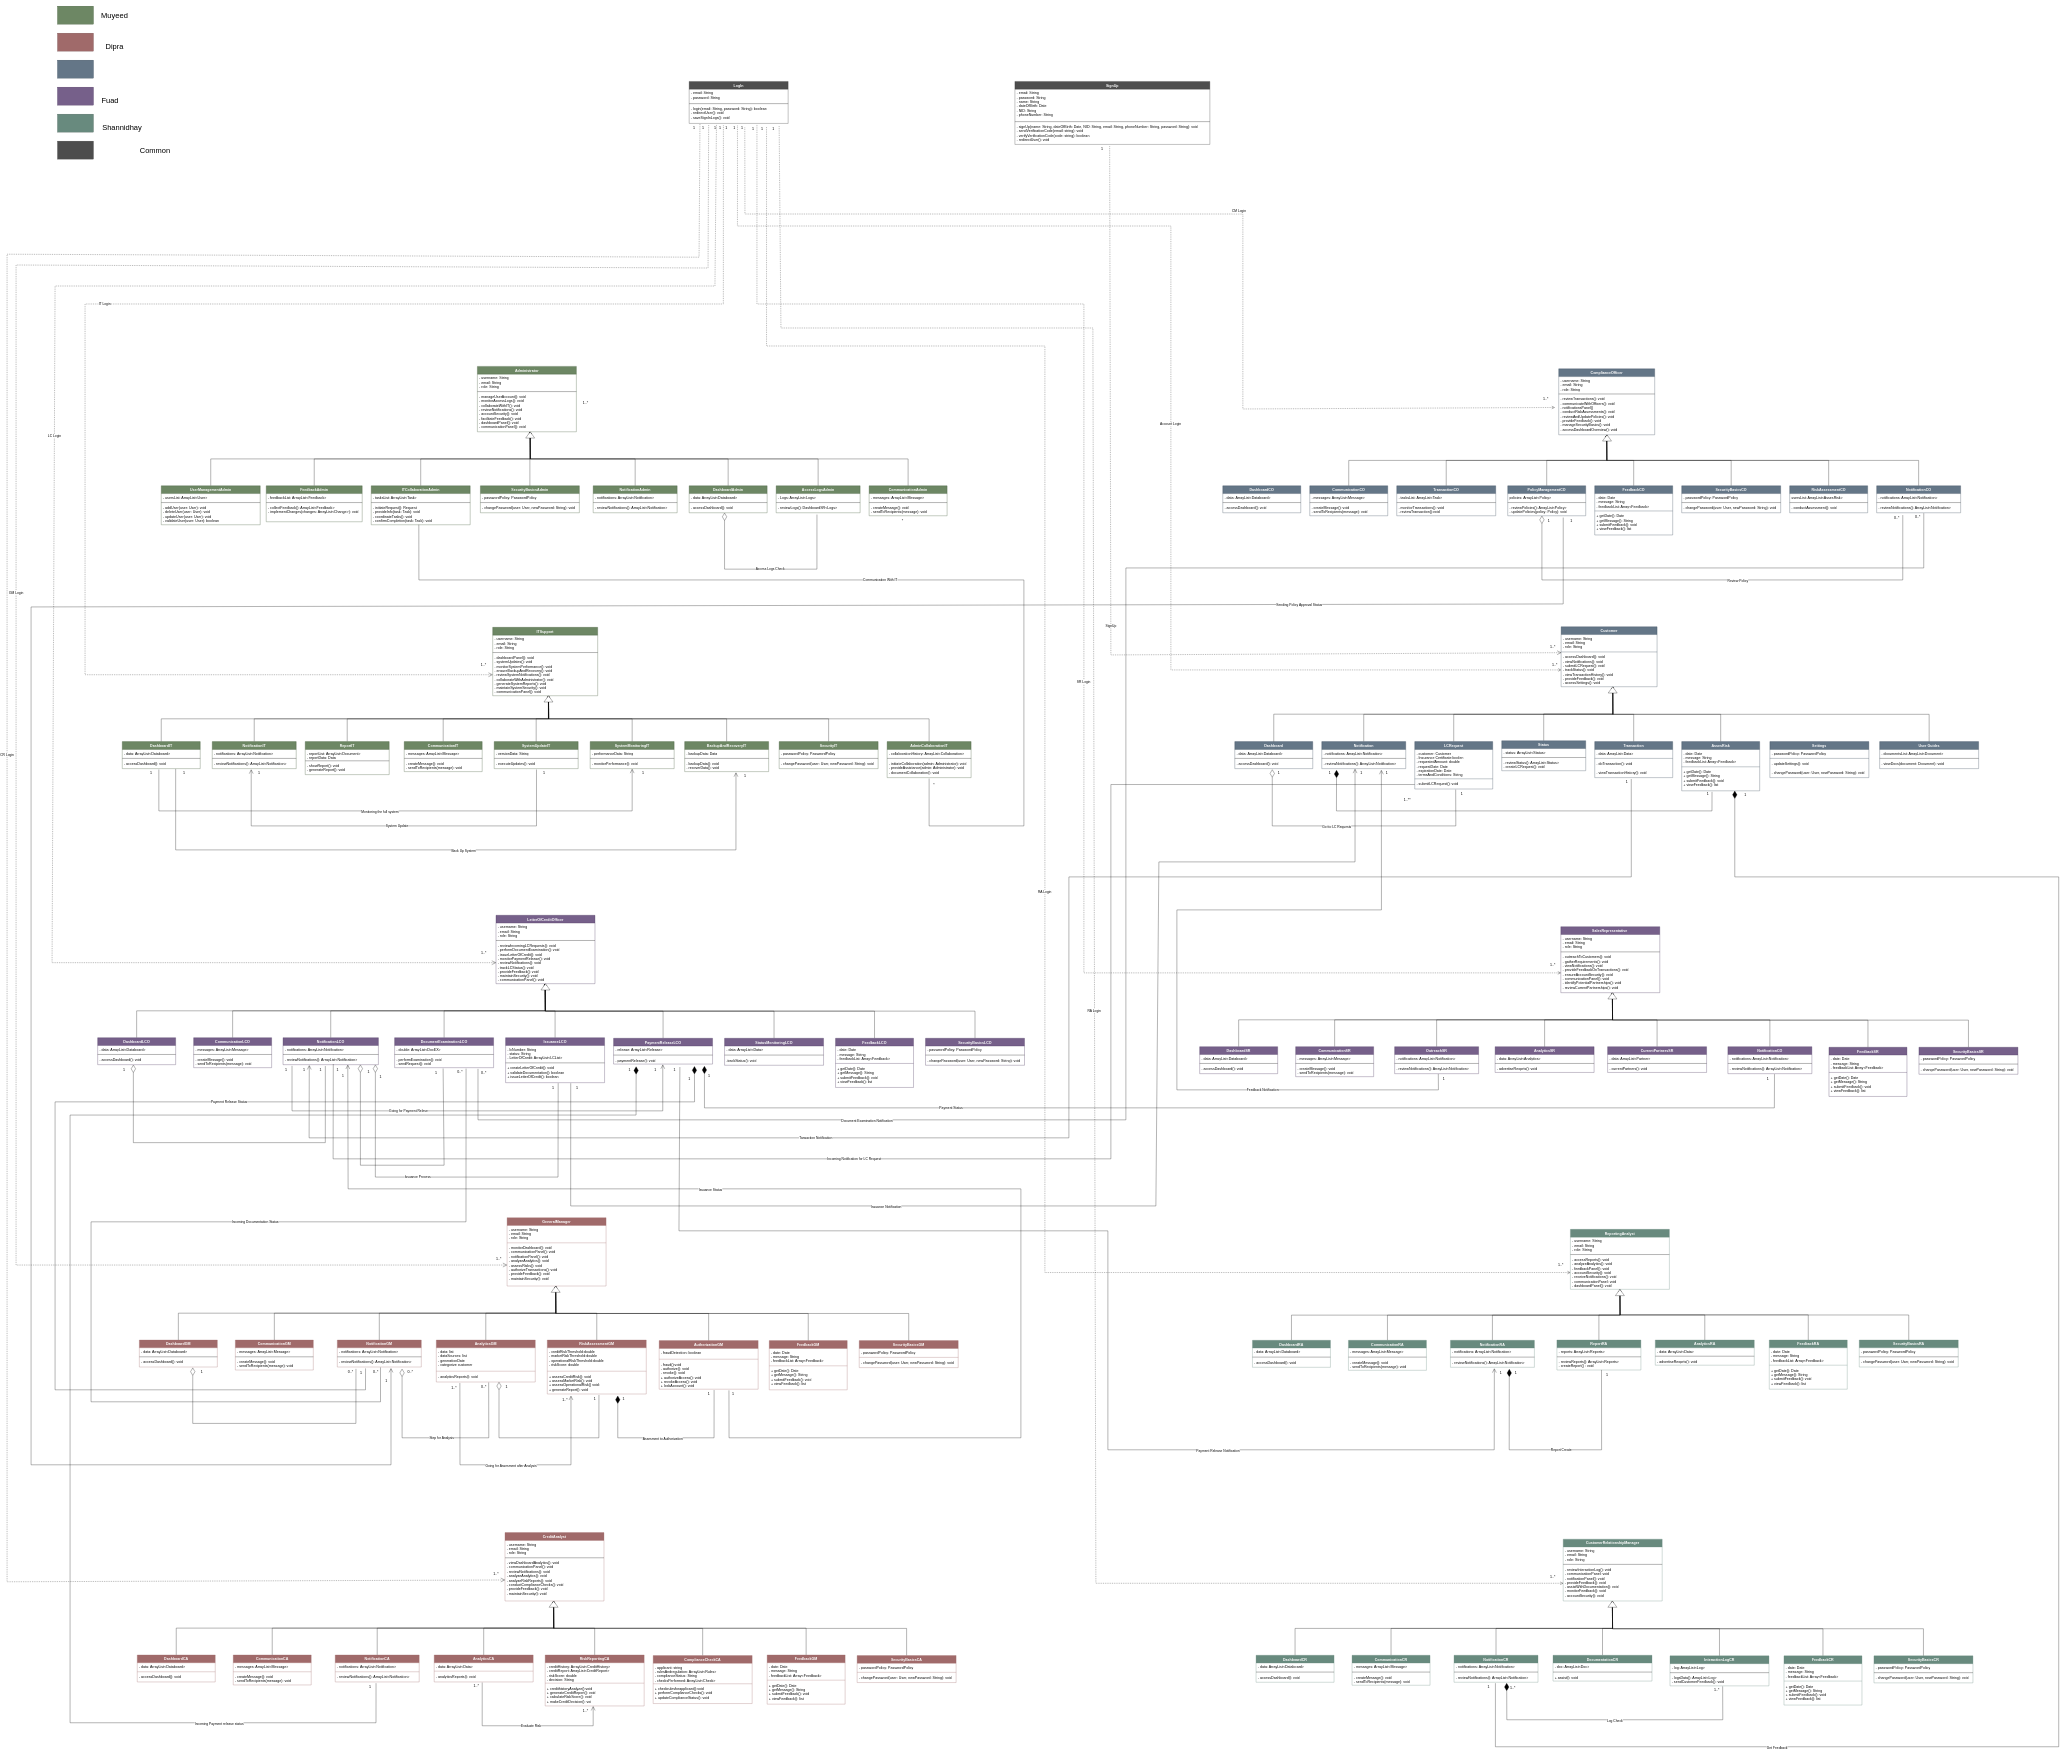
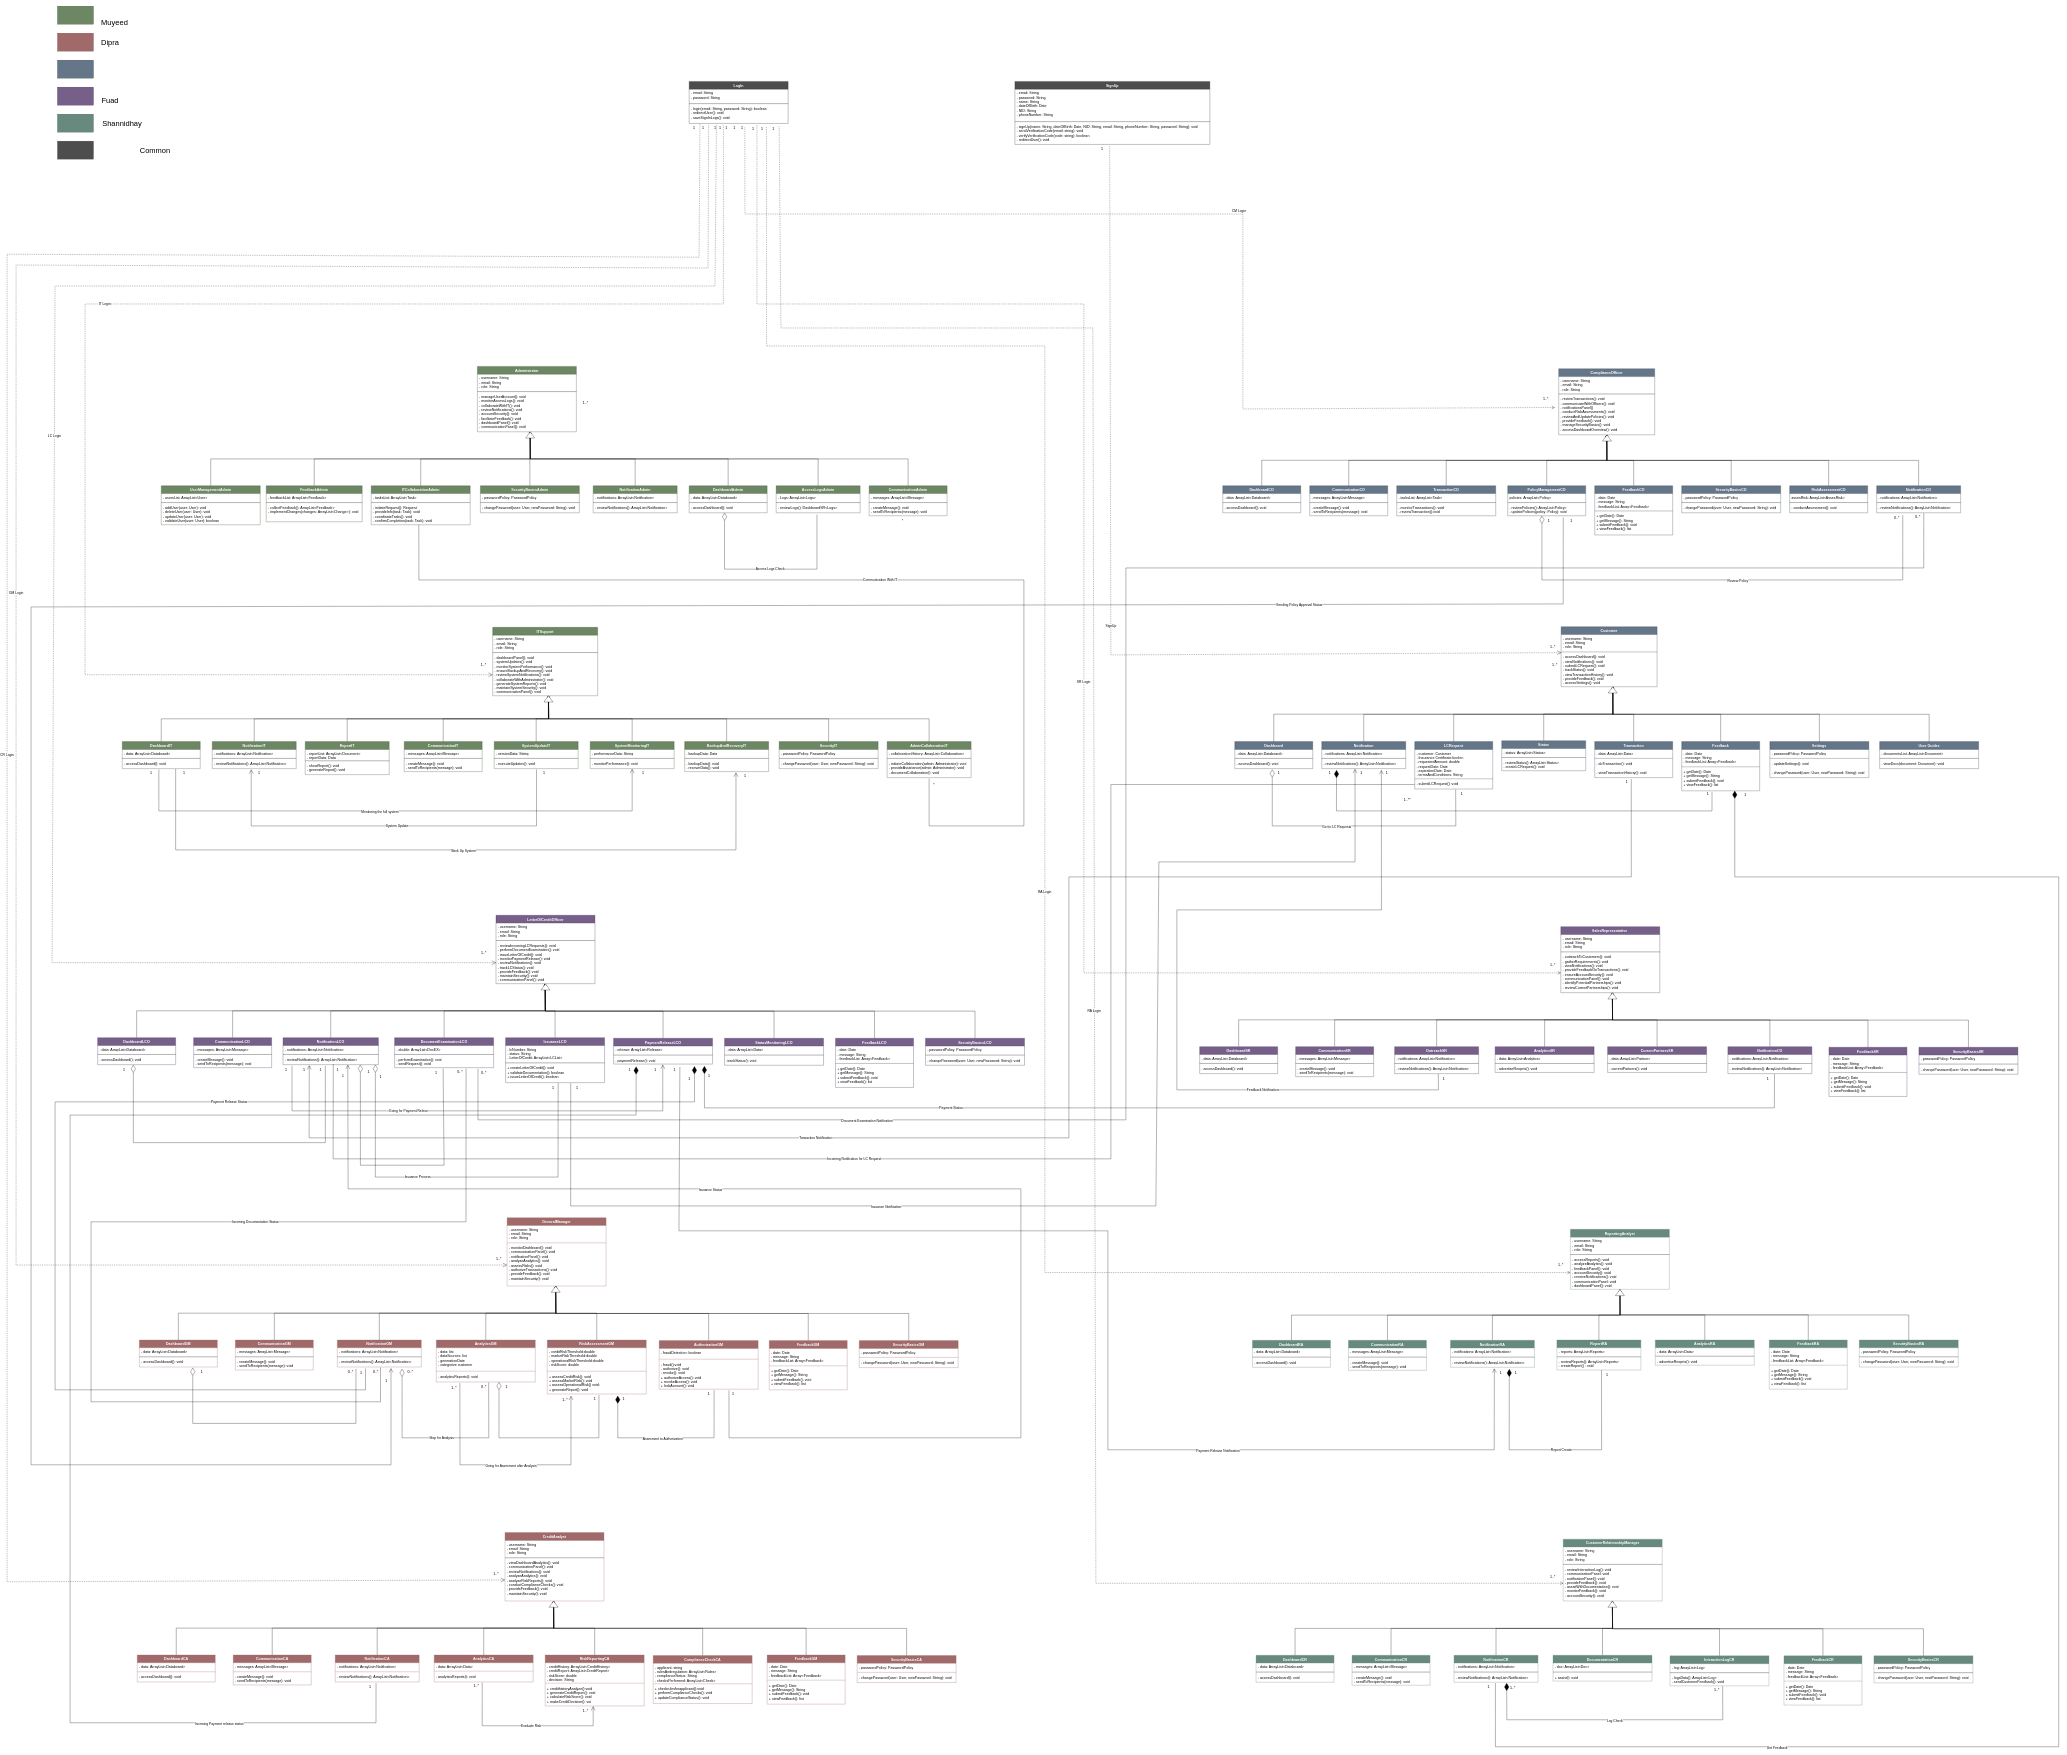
(114, 15) -> (114, 23)
(114, 47) -> (110, 42)
(122, 128) -> (122, 123)
(738, 175) -> none
none -> (1291, 460)
(1821, 498) -> (1821, 498)
none -> (1820, 730)
(1721, 746) -> (1721, 746)
